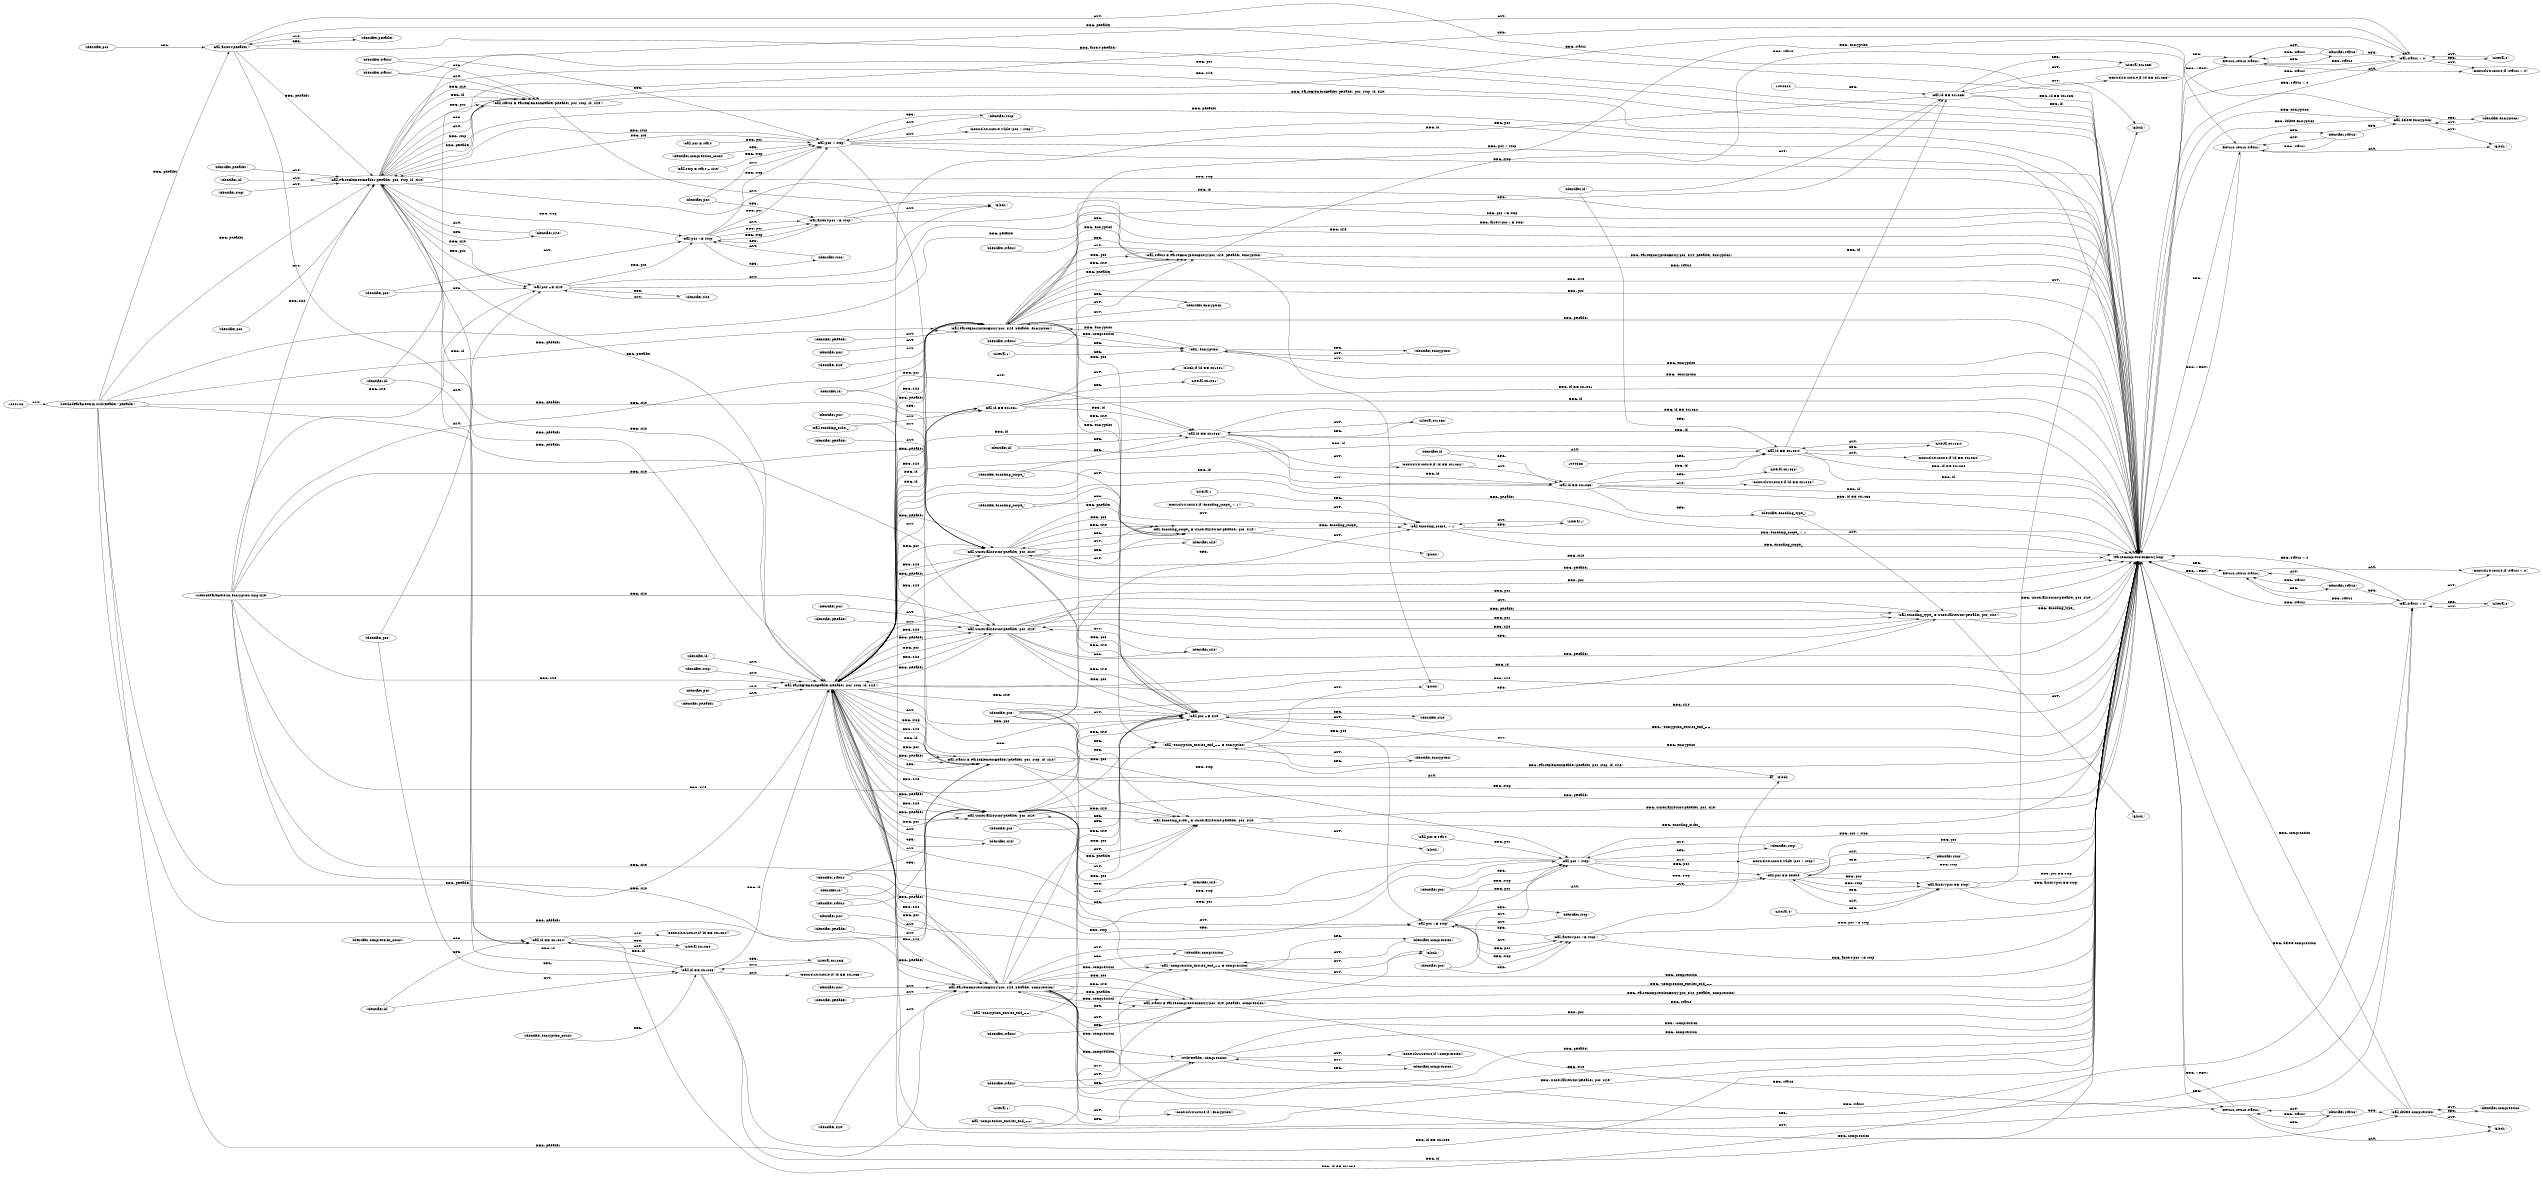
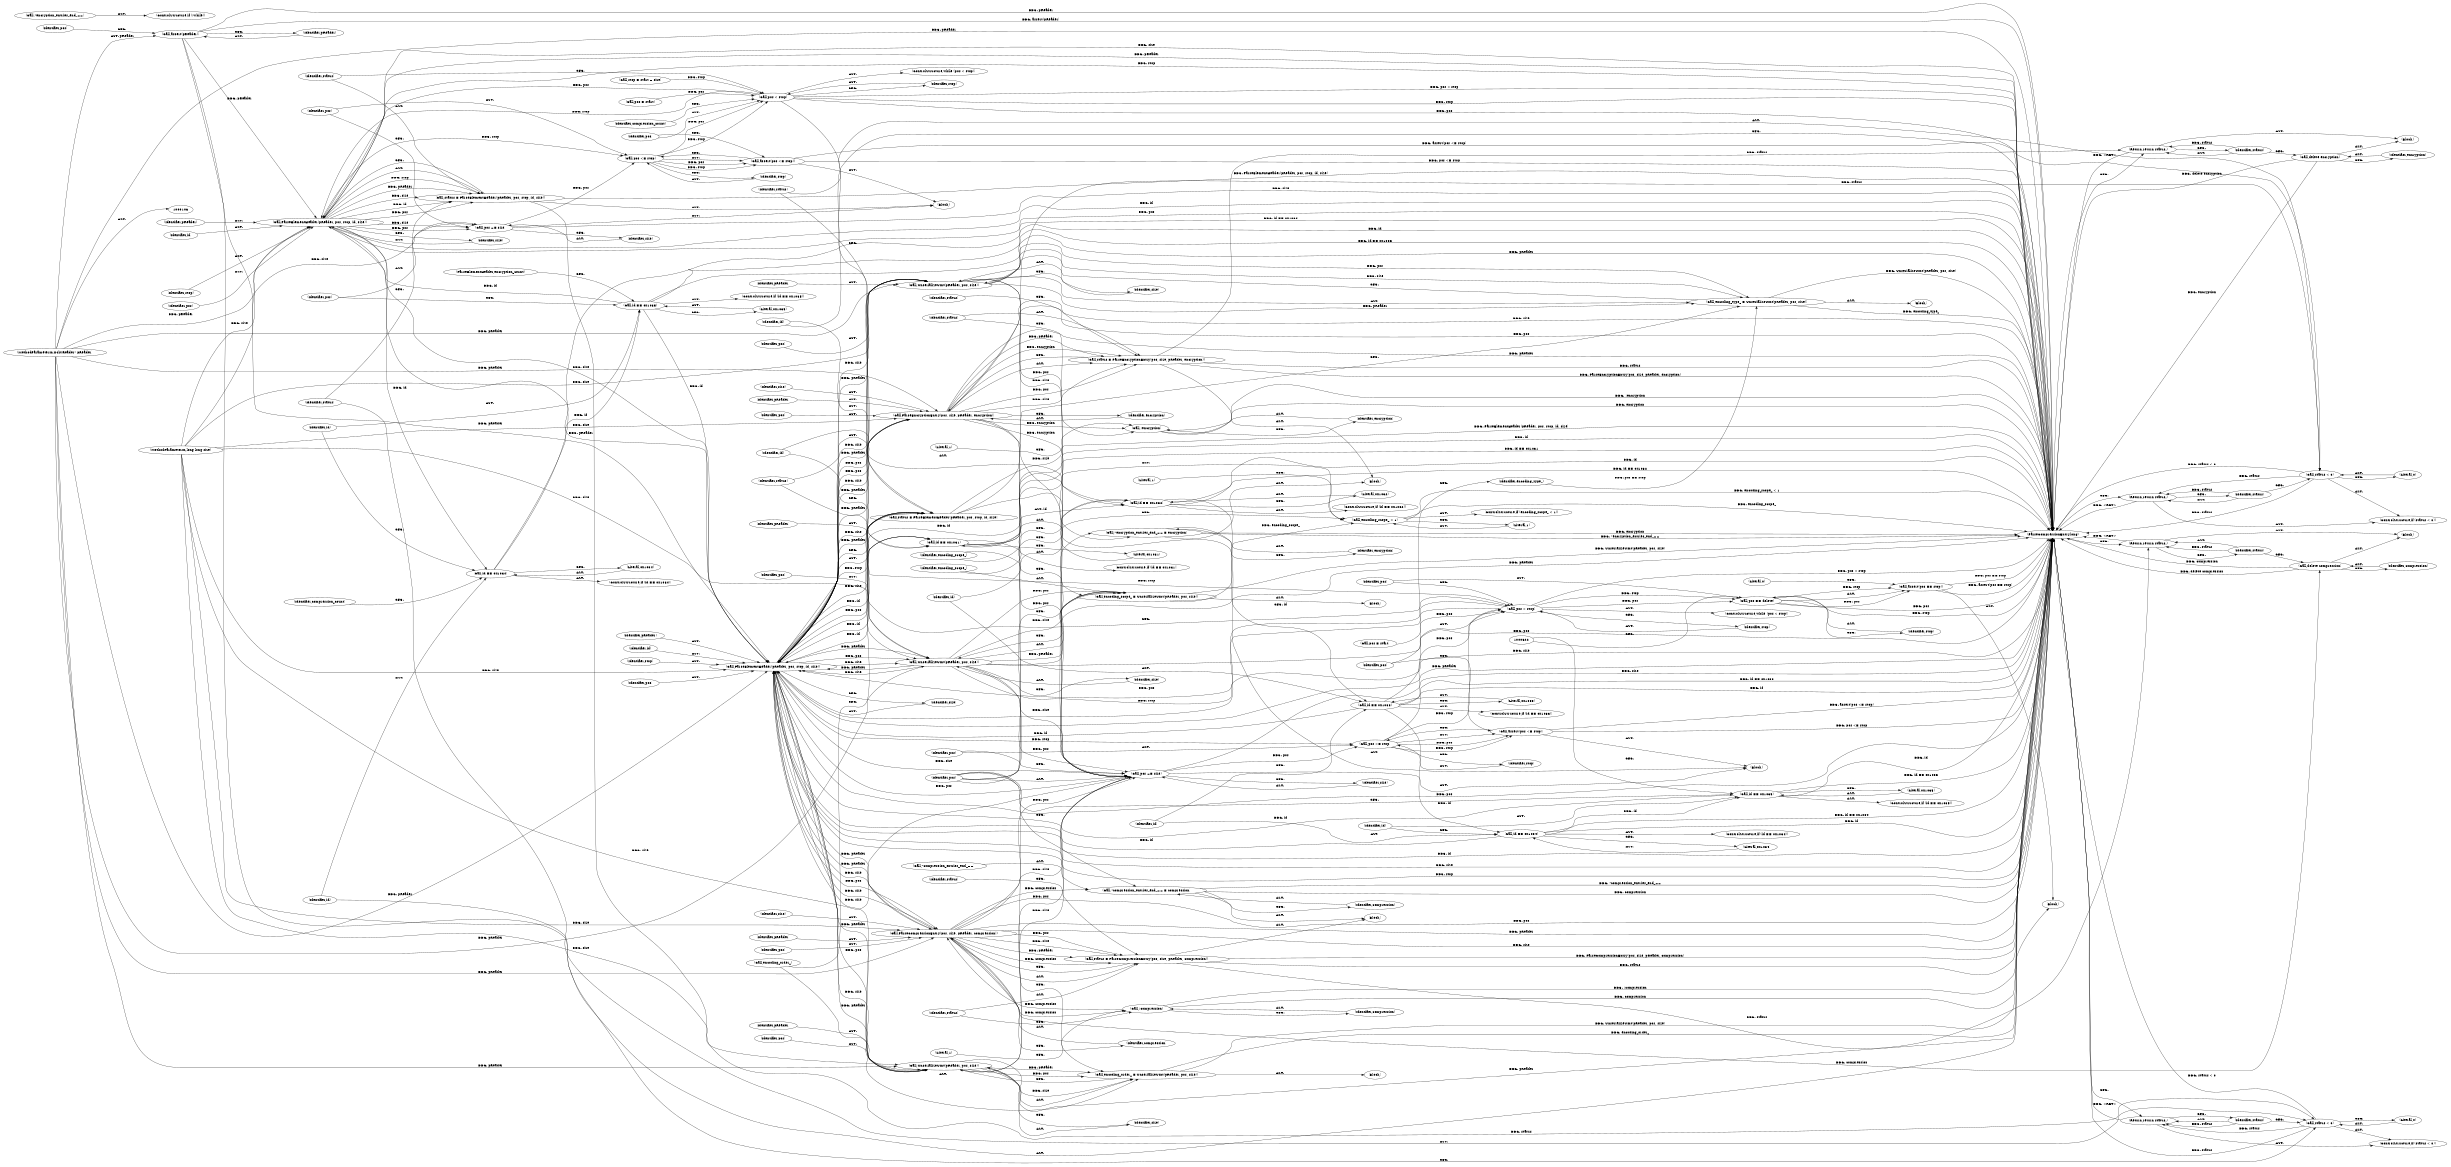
(1666, 76) -> none
(165, 172) -> (123, 36)
(1099, 334) -> (1041, 423)
(1132, 334) -> none
(1204, 368) -> (1147, 568)
(36, 404) -> (95, 263)
(1099, 408) -> (1041, 509)
(911, 417) -> (853, 702)
(1576, 464) -> none
(1514, 472) -> (1448, 697)
(1433, 474) -> (1281, 605)
(1334, 511) -> (1439, 516)
none -> (1055, 524)
(1854, 532) -> (1630, 478)
(231, 596) -> (181, 450)
(1002, 744) -> (944, 1074)
(1088, 870) -> none
(1862, 894) -> (1651, 646)
(548, 1036) -> (491, 272)
(1433, 1054) -> none
(1204, 1058) -> (1147, 1009)
(1812, 1067) -> (1602, 554)
(1204, 1112) -> (181, 16)
